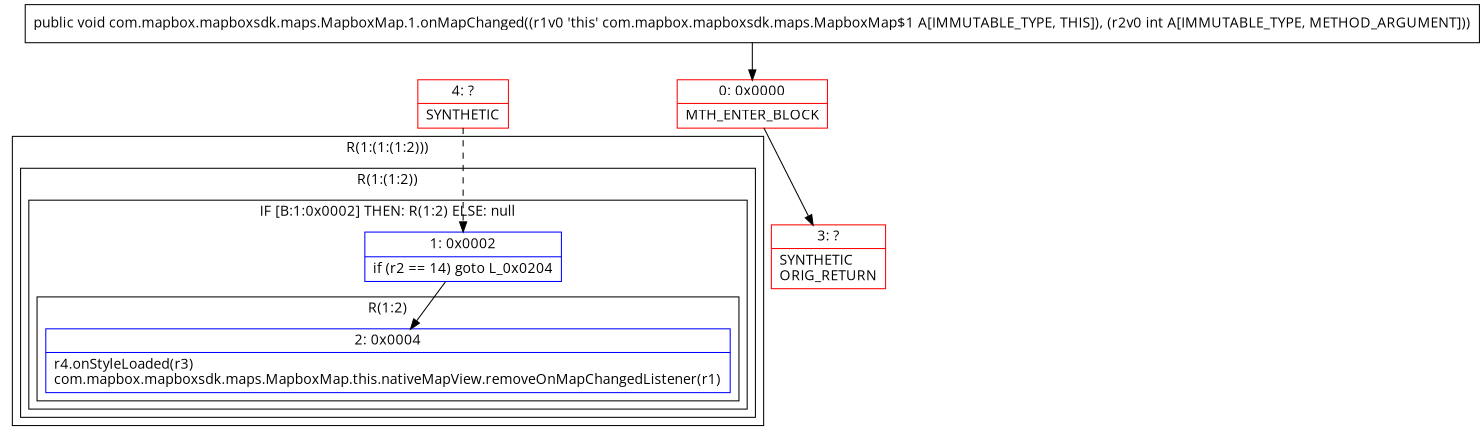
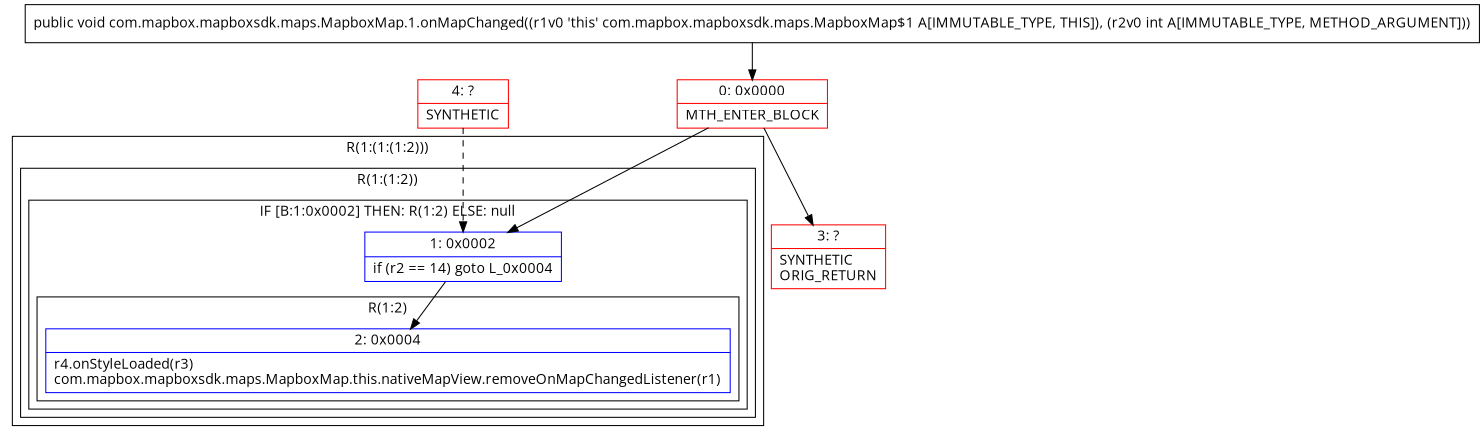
none -> (613, 178)
(463, 269) -> (463, 269)
